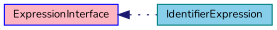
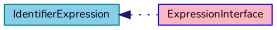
(143, 15) -> (144, 15)
